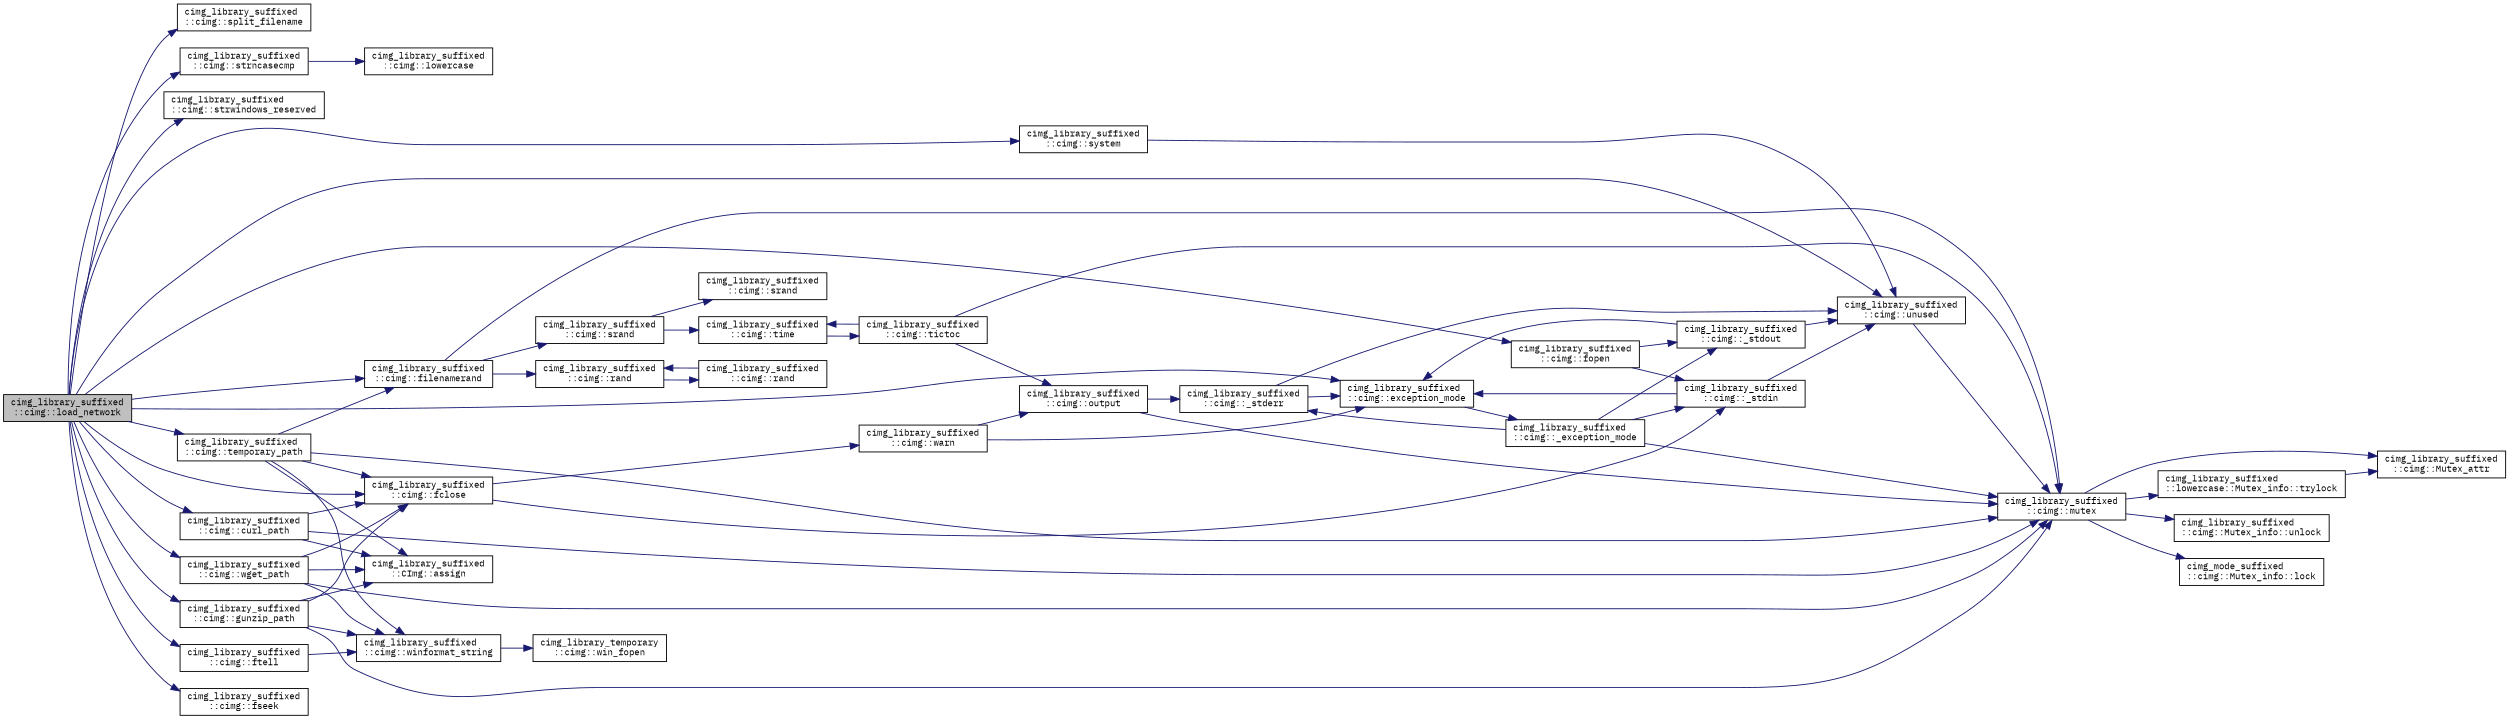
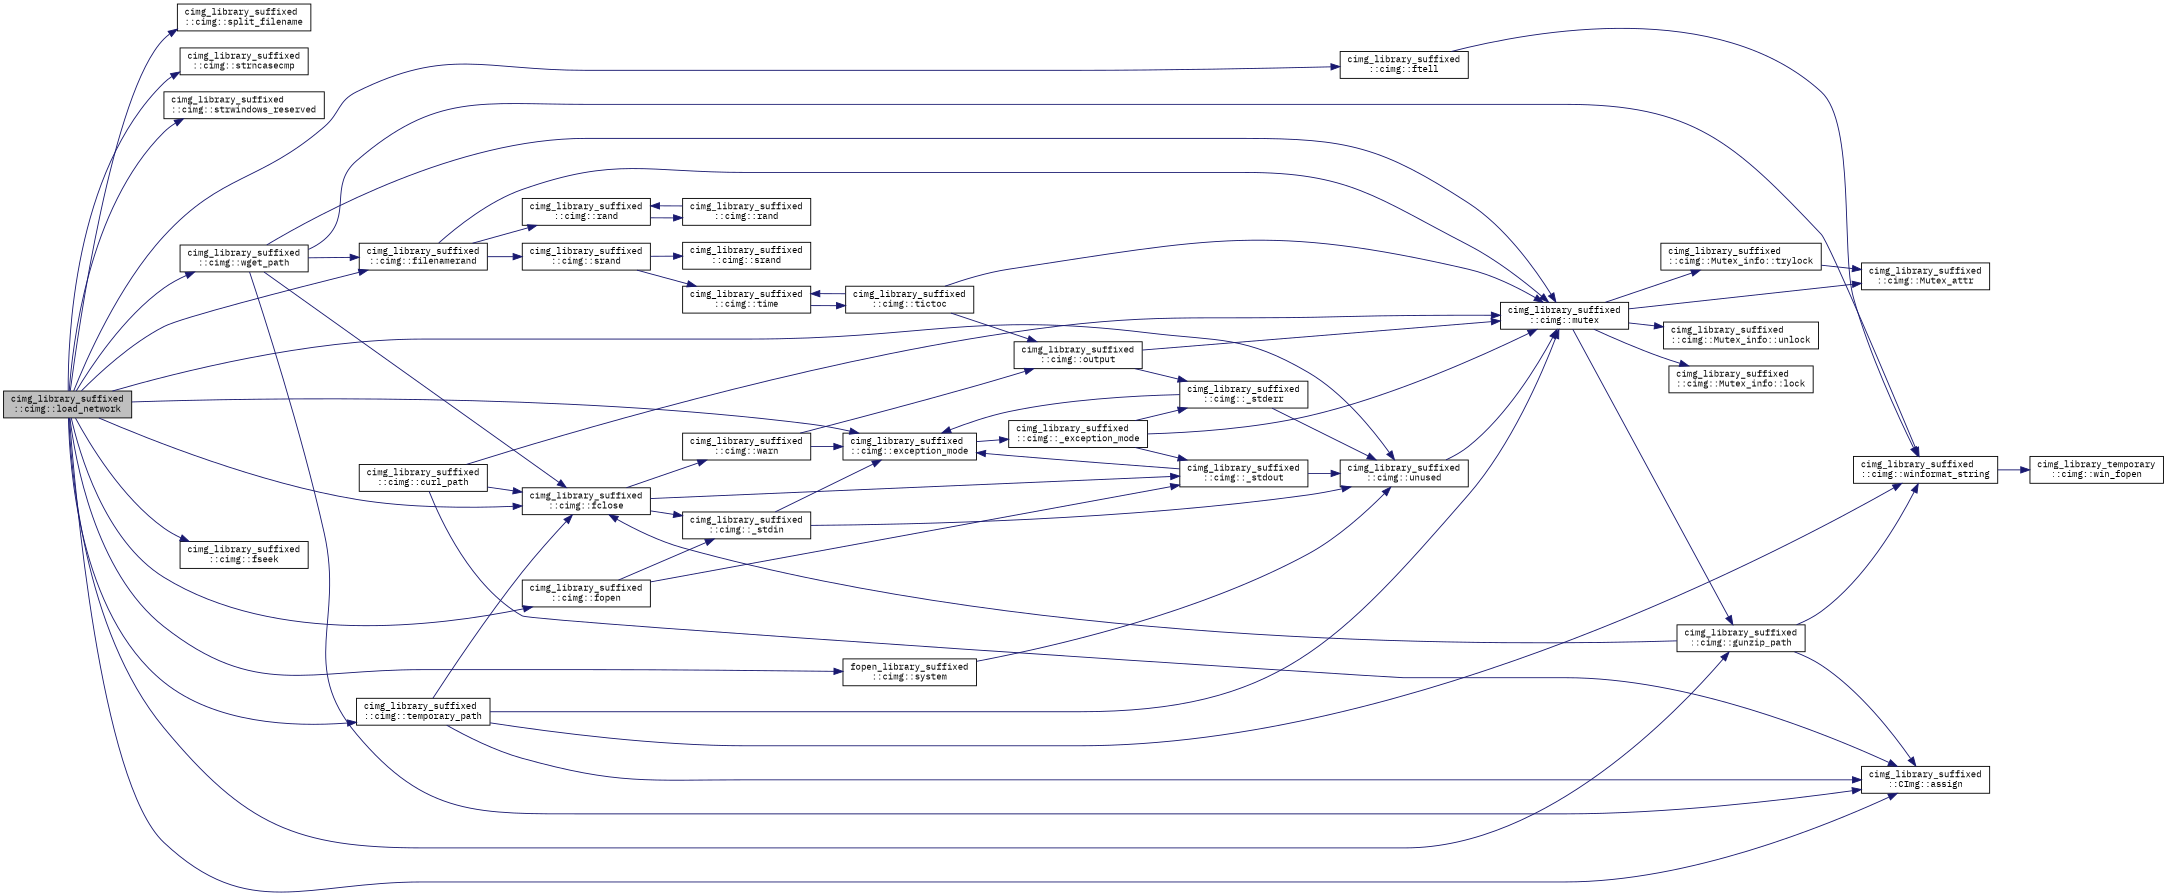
(429, 61) -> none
(1084, 139) -> (910, 672)
(1654, 414) -> none
(327, 415) -> (329, 258)
(127, 471) -> (806, 882)
(2252, 484) -> (1741, 257)
none -> (910, 488)
(2252, 572) -> (1741, 379)
(1192, 688) -> (1651, 473)
